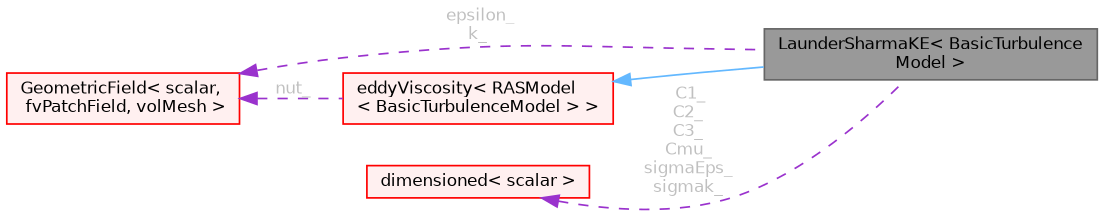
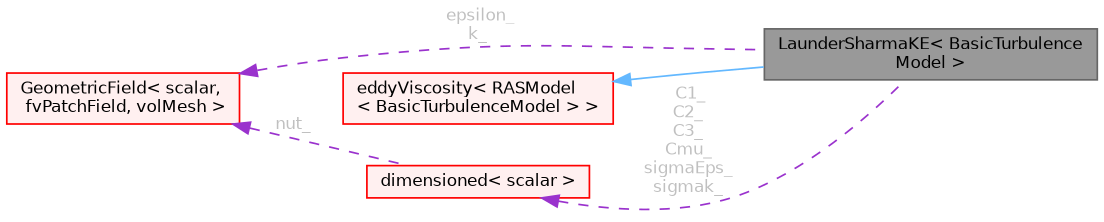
(300, 99) -> (329, 147)
